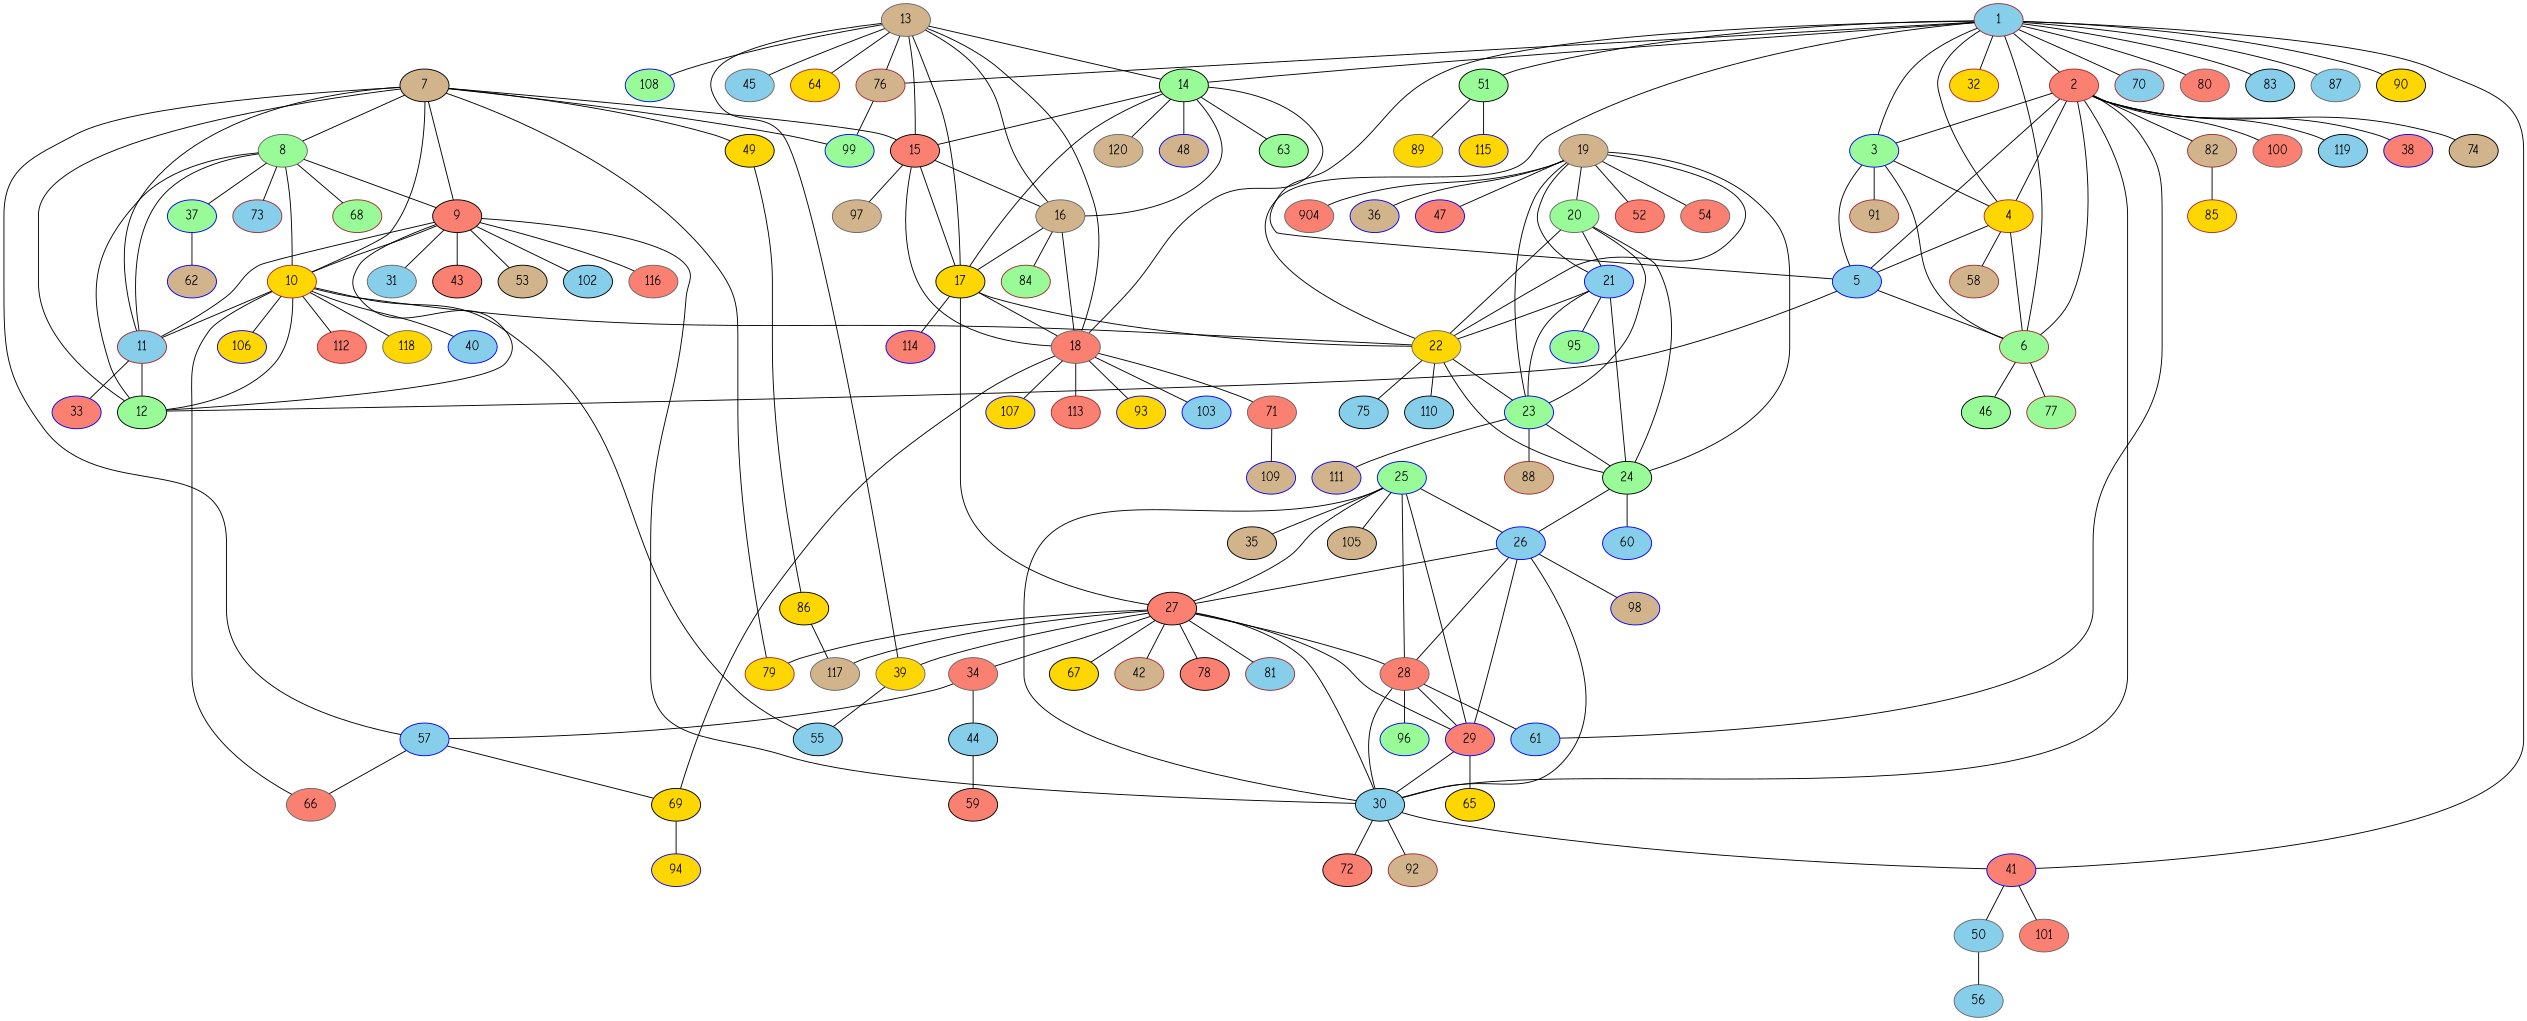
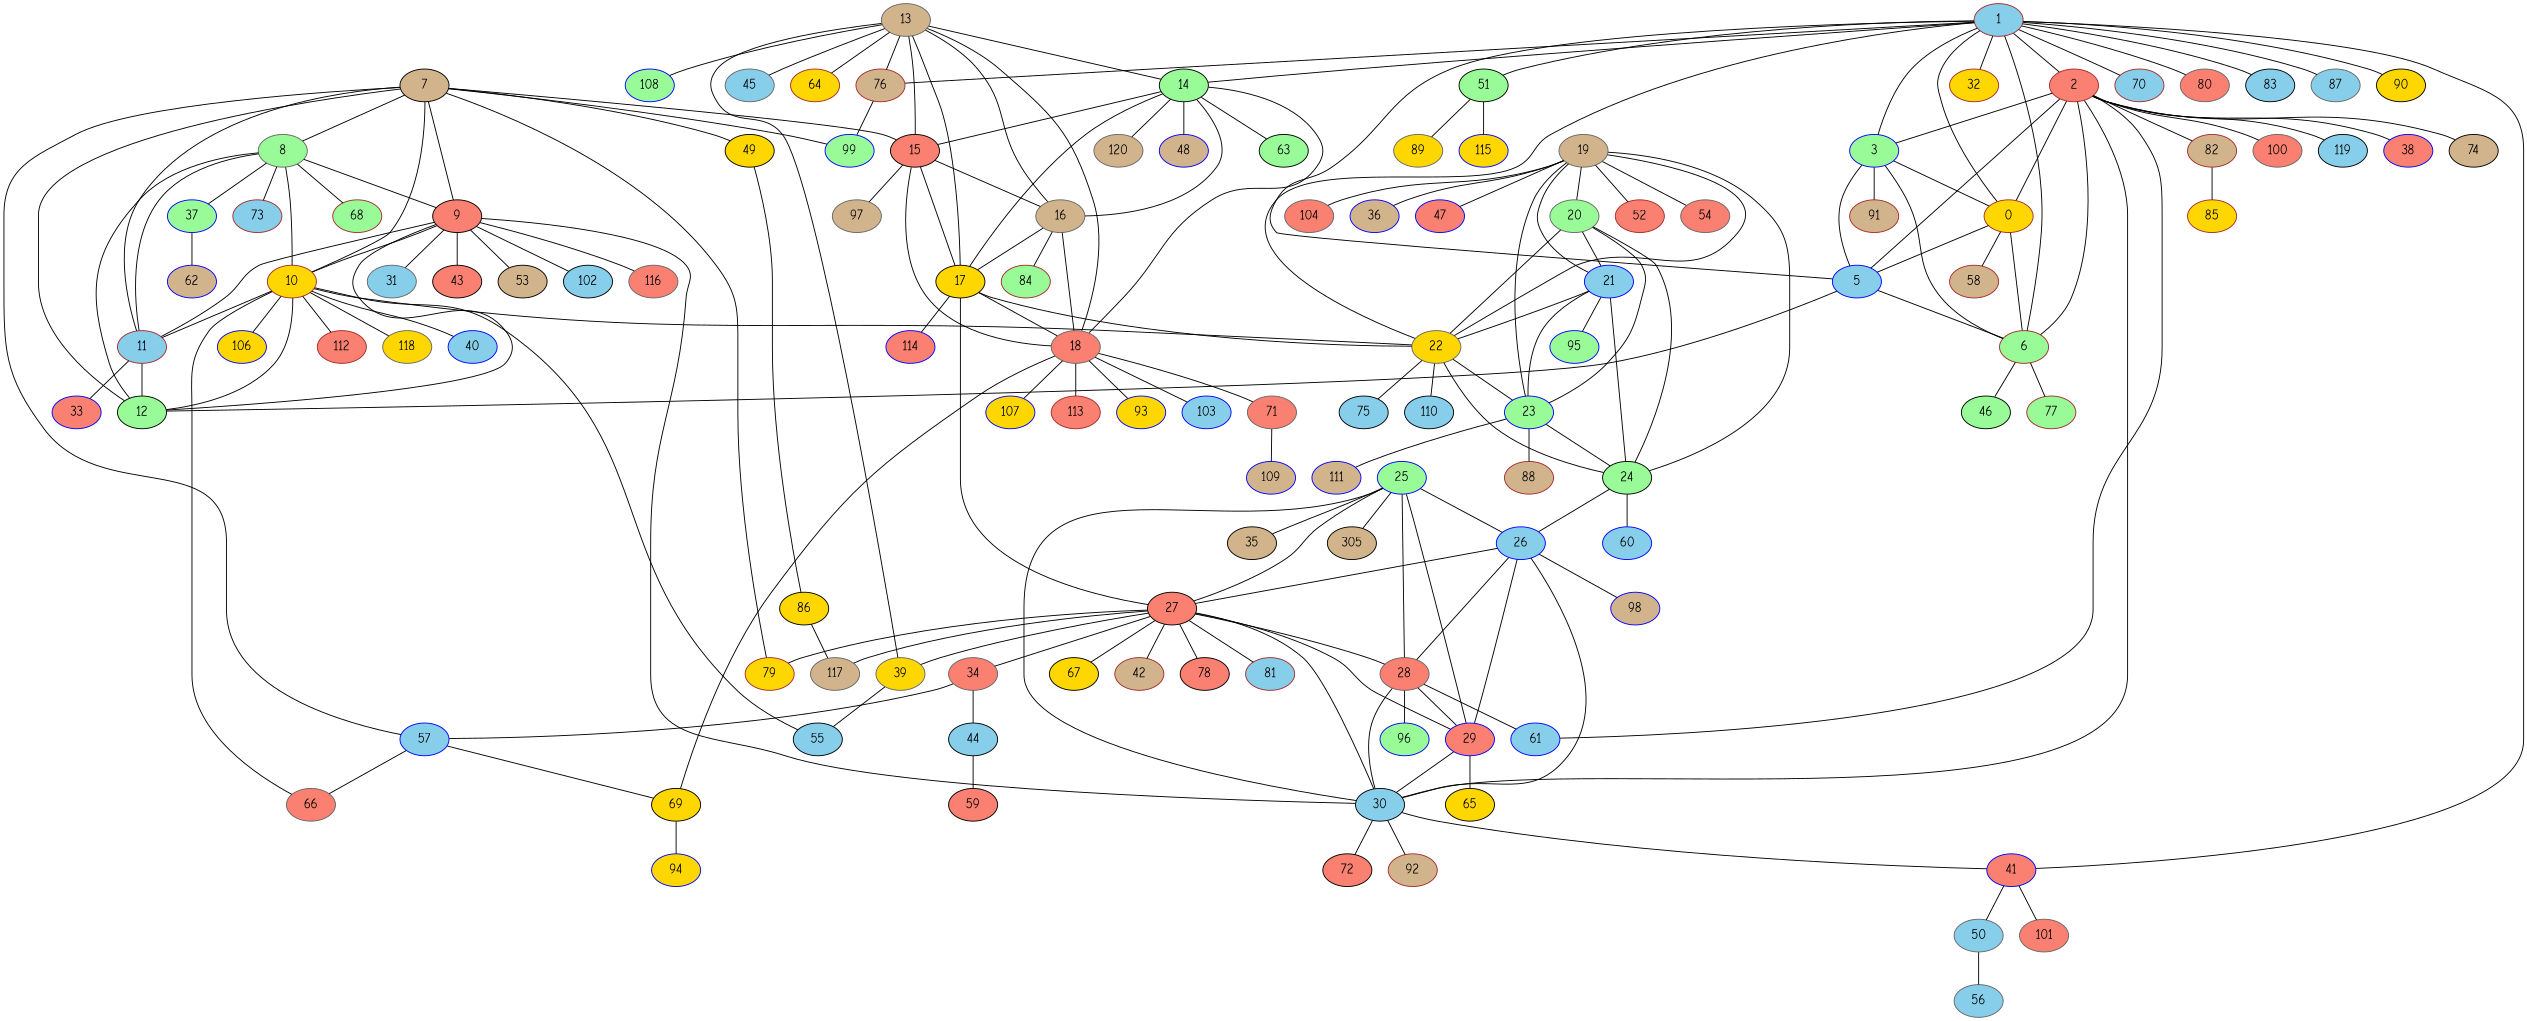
(1309, 216) -> (1309, 216)
(2009, 216) -> (2009, 216)
(1352, 543) -> (1352, 543)
